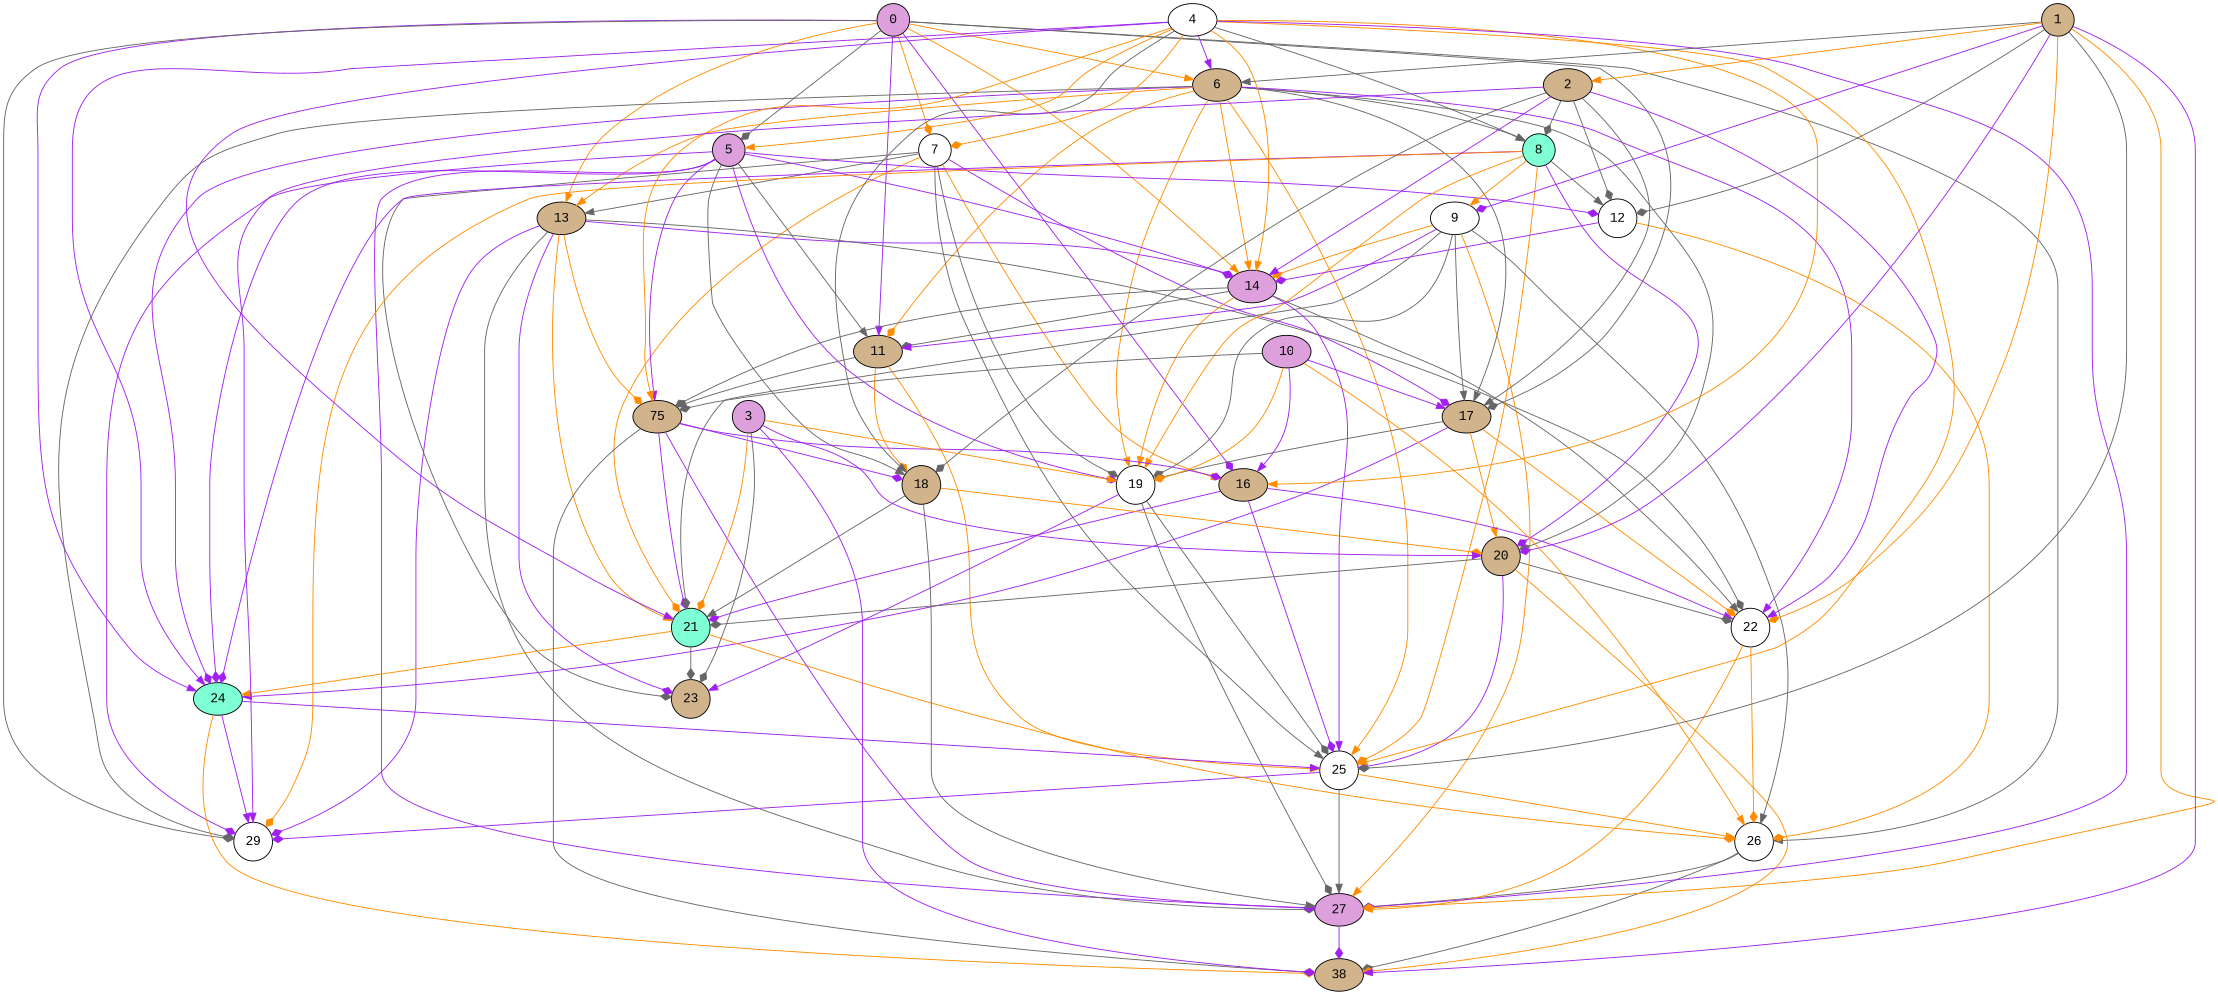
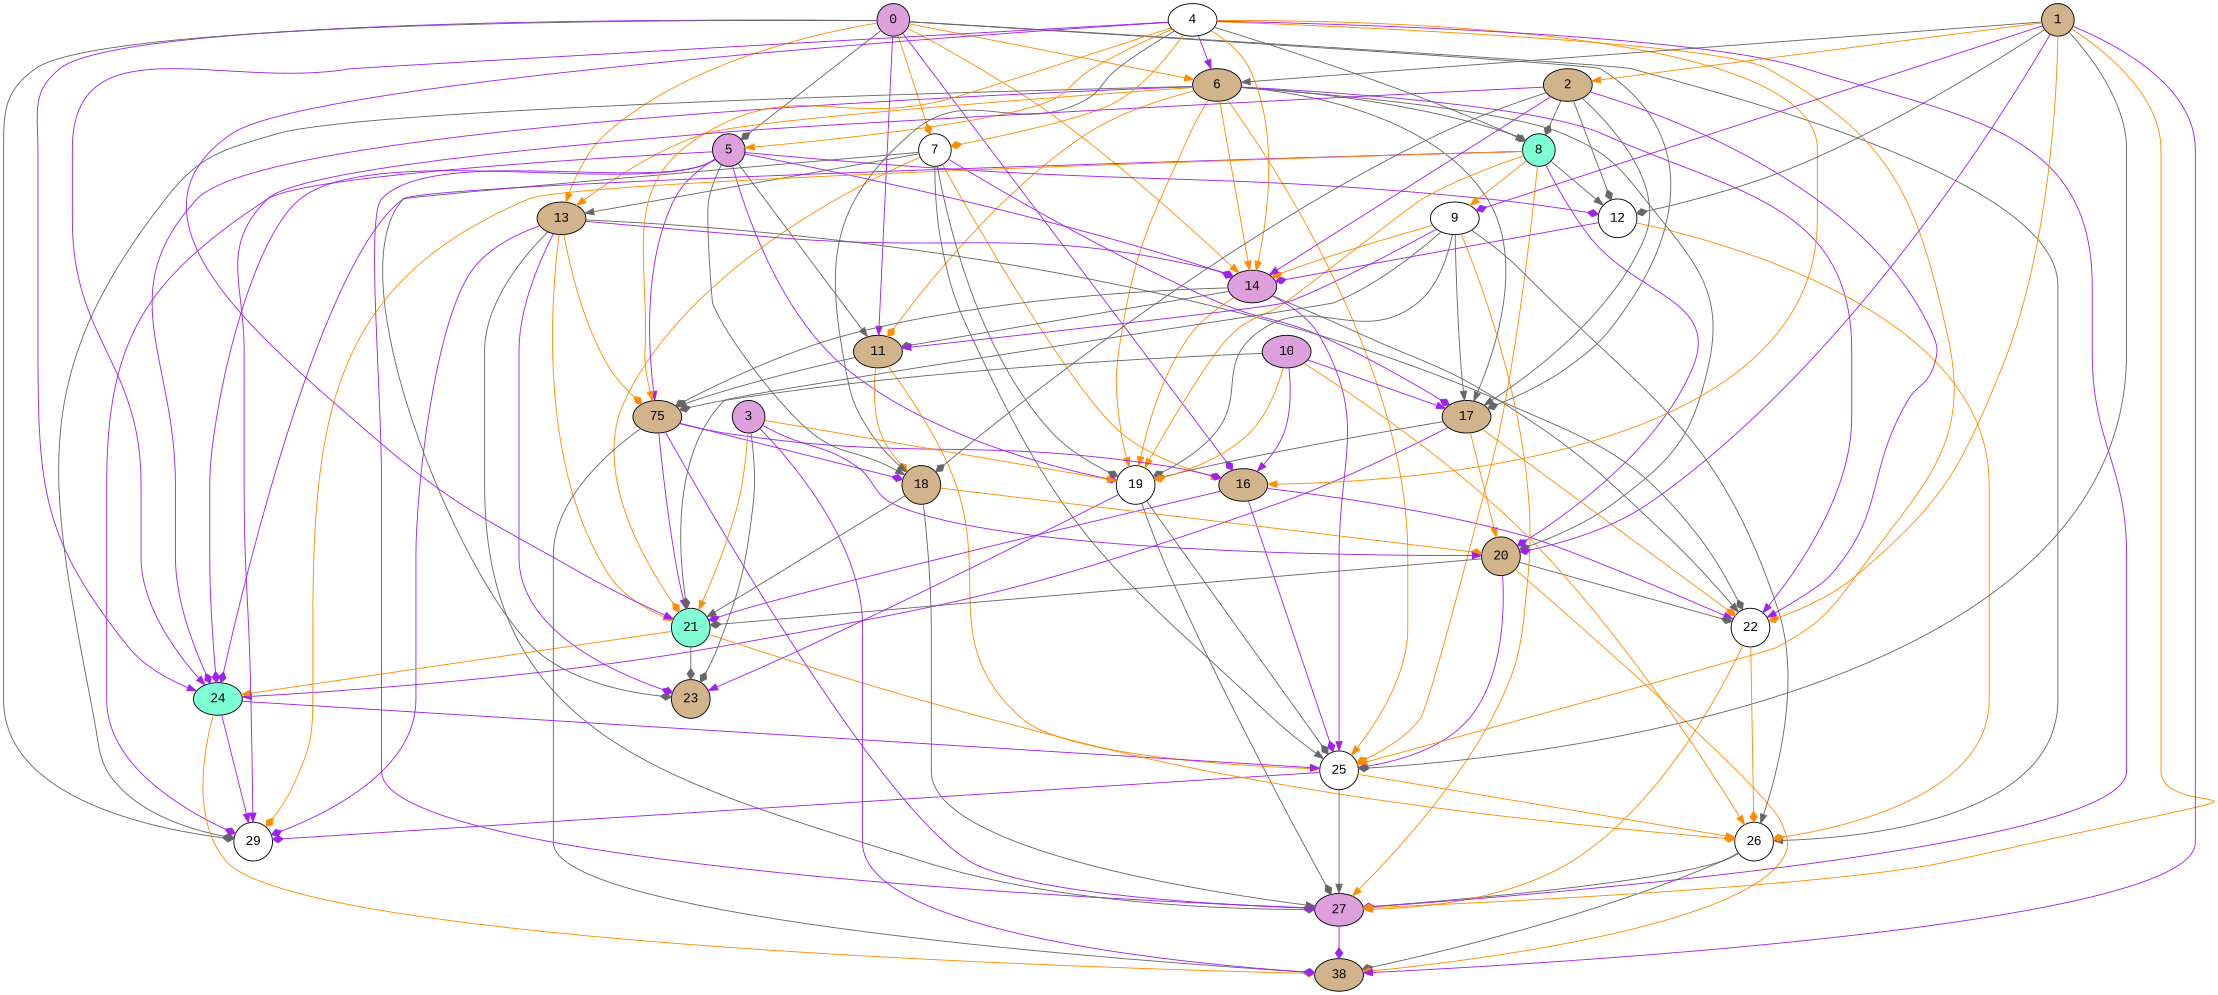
(1422, 111) -> (1421, 111)
(669, 516) -> (669, 517)
(734, 519) -> (734, 520)
